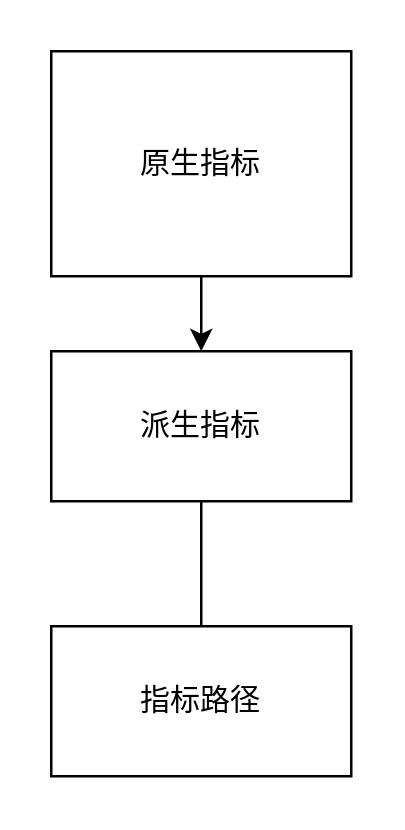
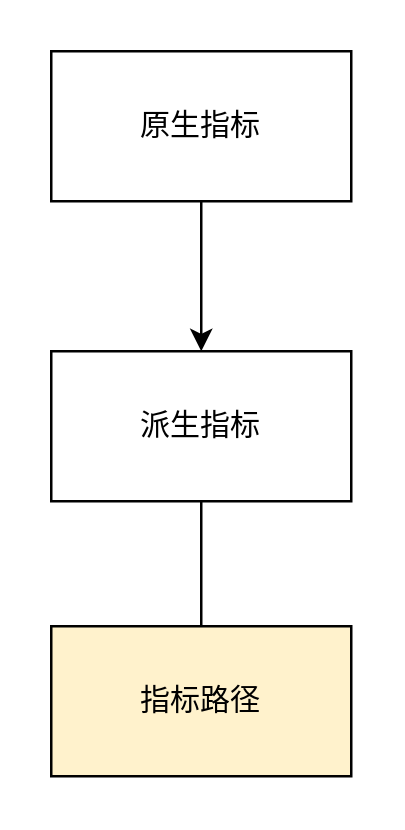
(201, 164) -> (201, 126)
(201, 701) -> (201, 701)
